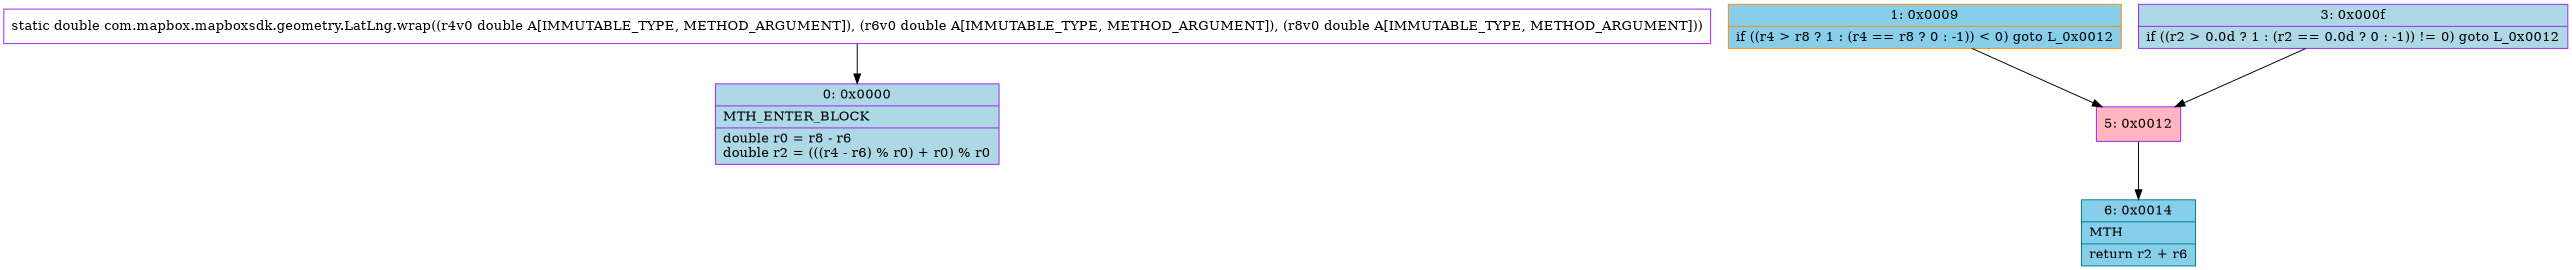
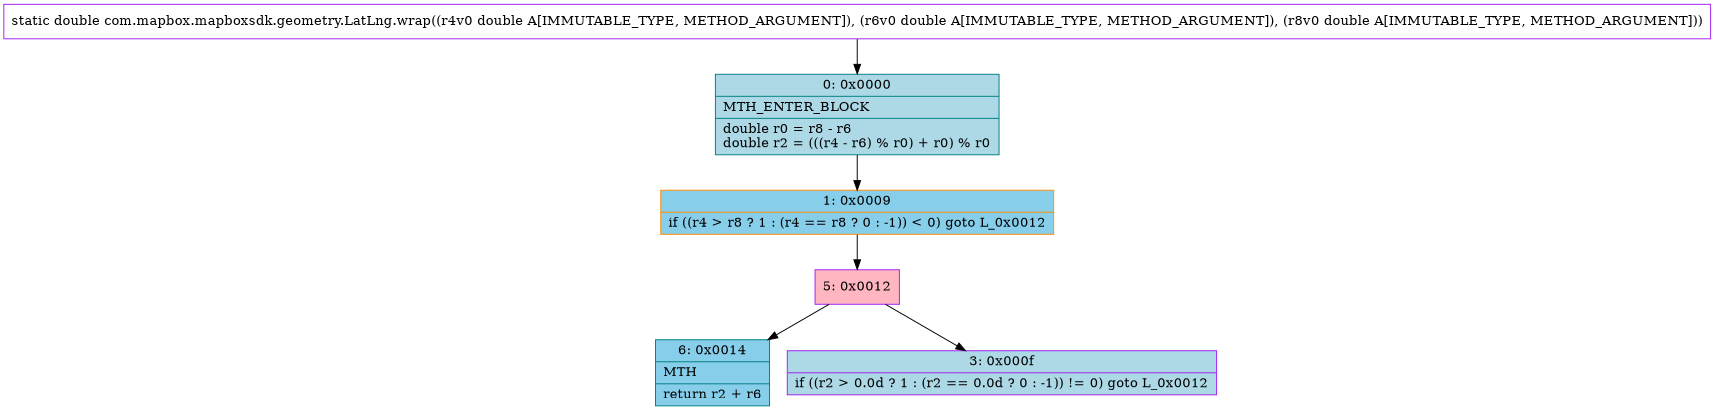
(2245, 76) -> (921, 325)
(857, 124) -> (857, 115)
none -> (857, 168)
